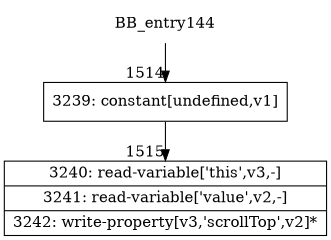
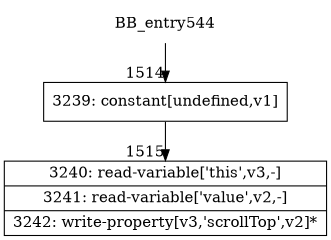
(165, 24) -> (165, 24)
